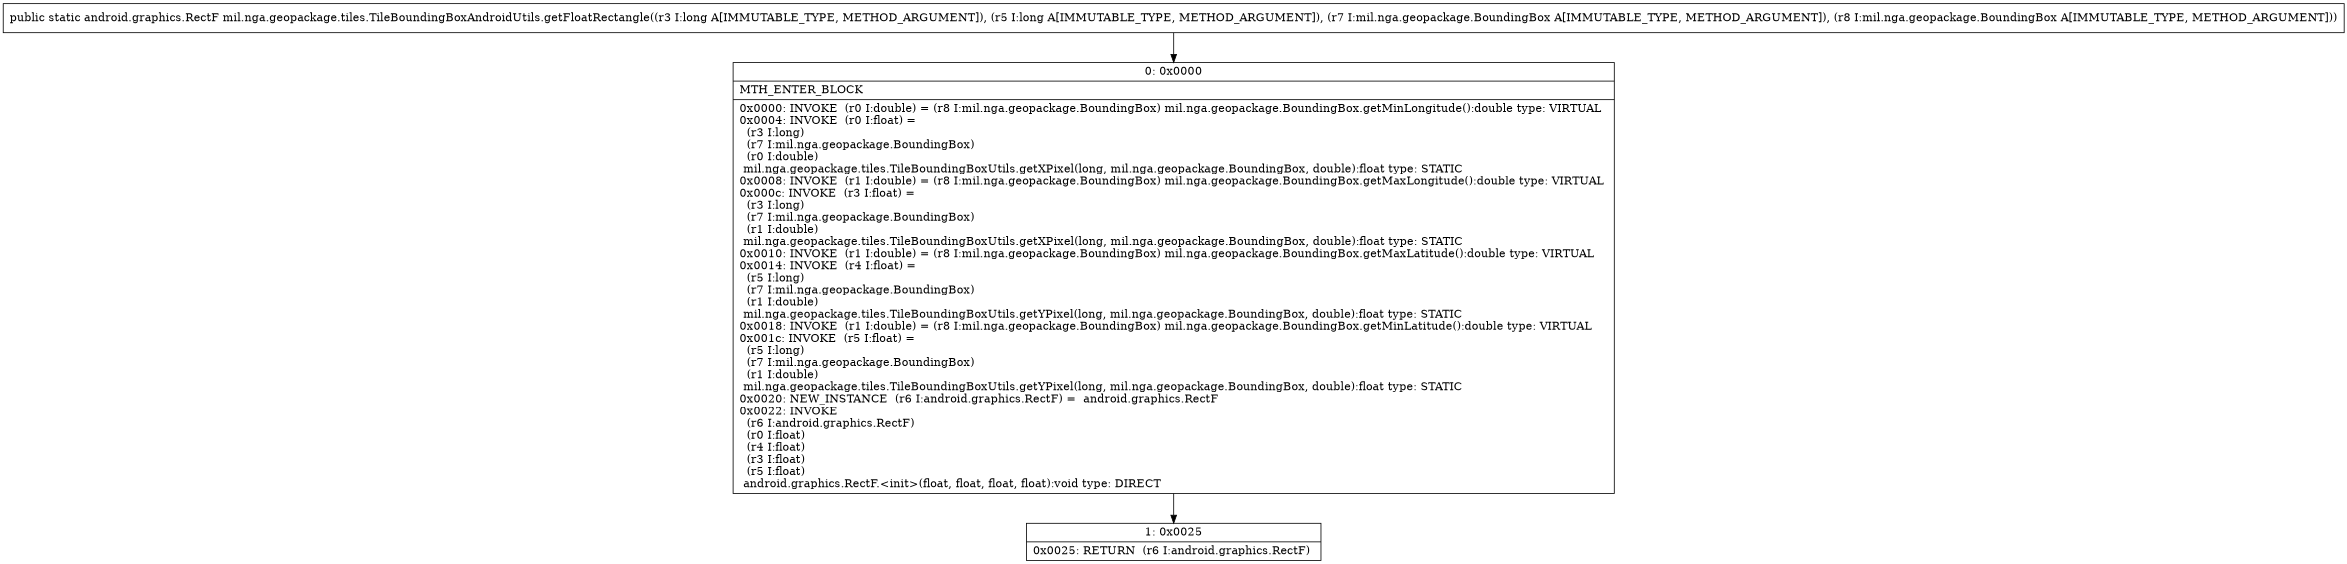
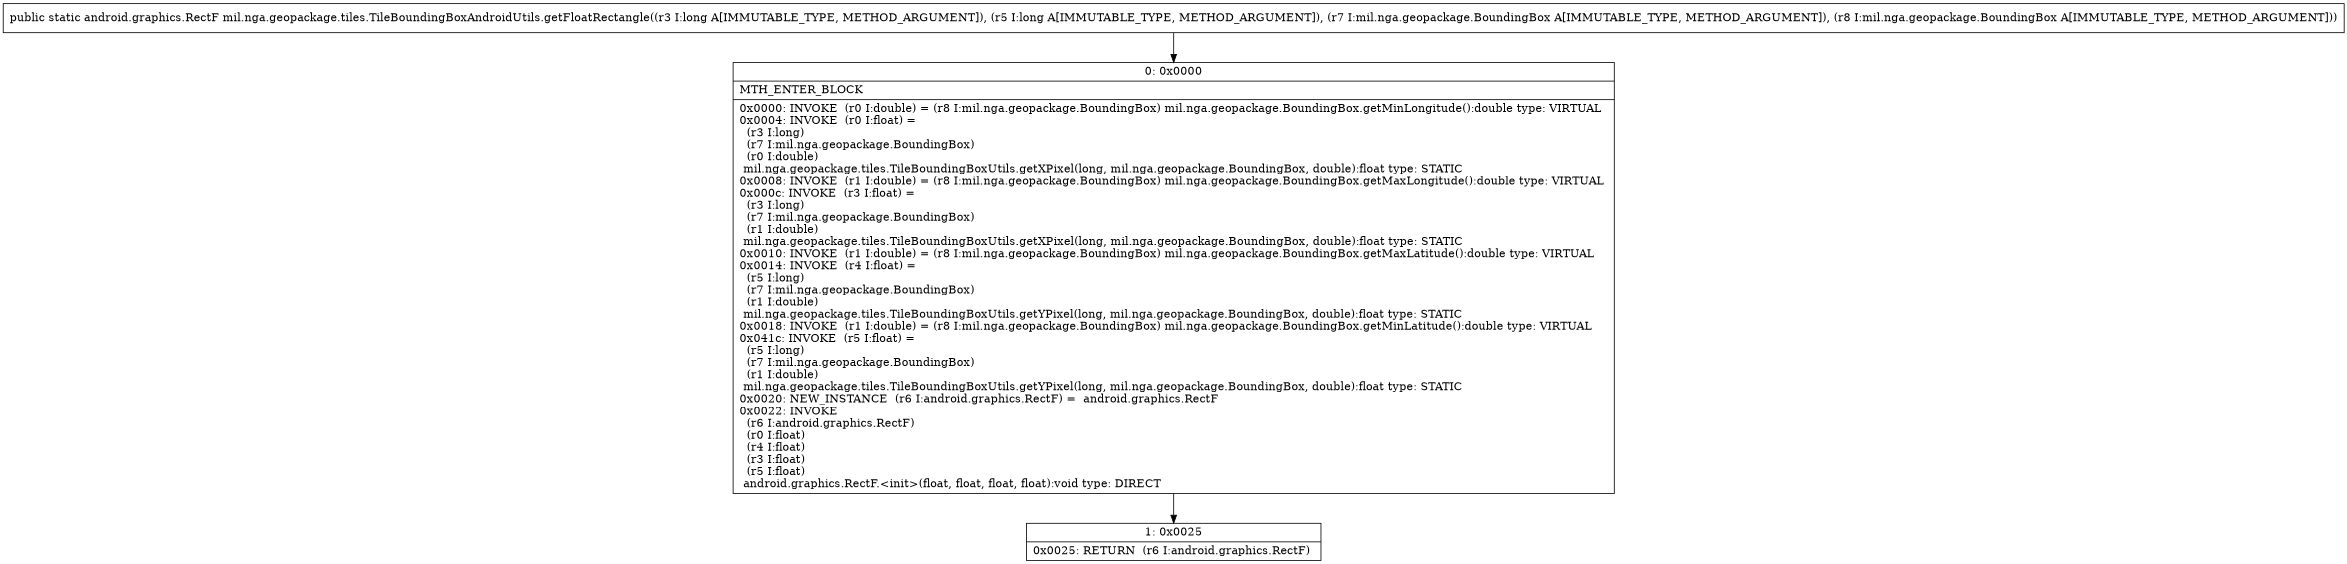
(830, 339) -> (830, 339)
